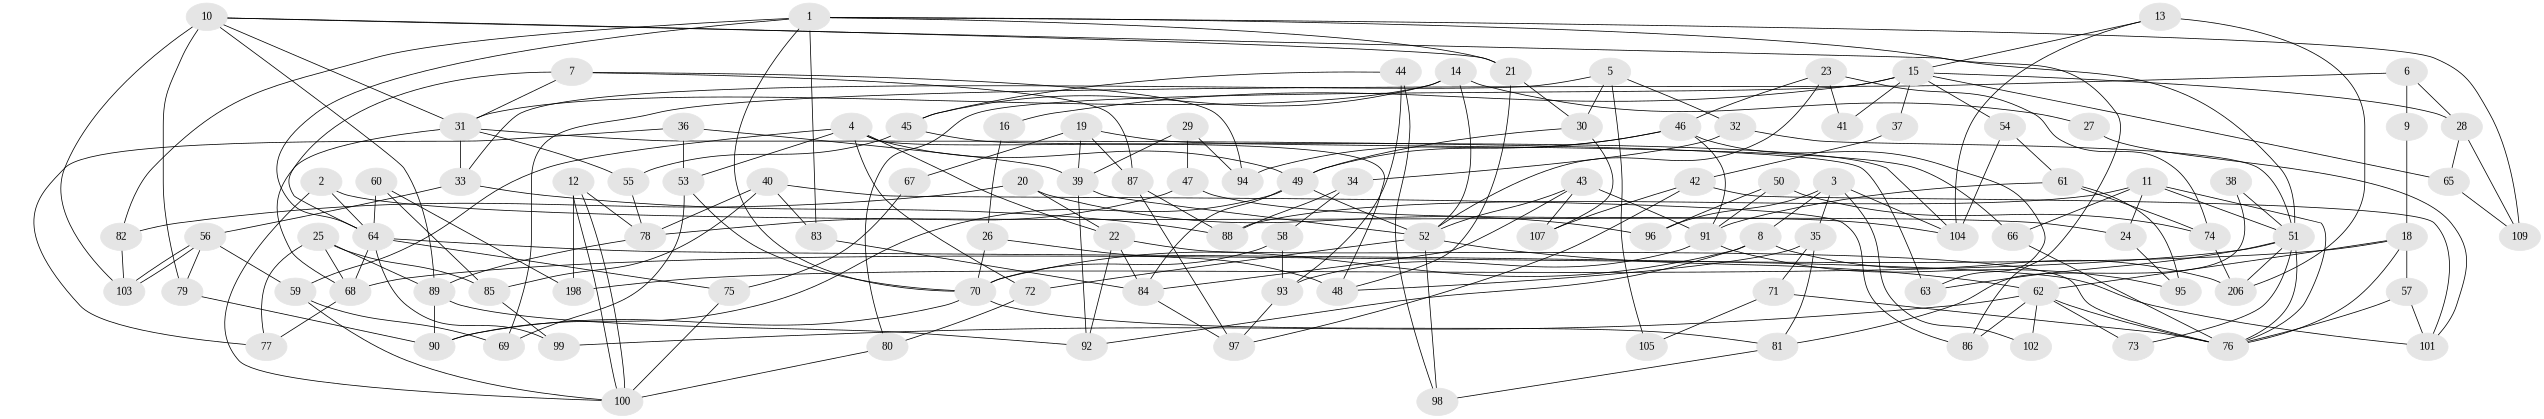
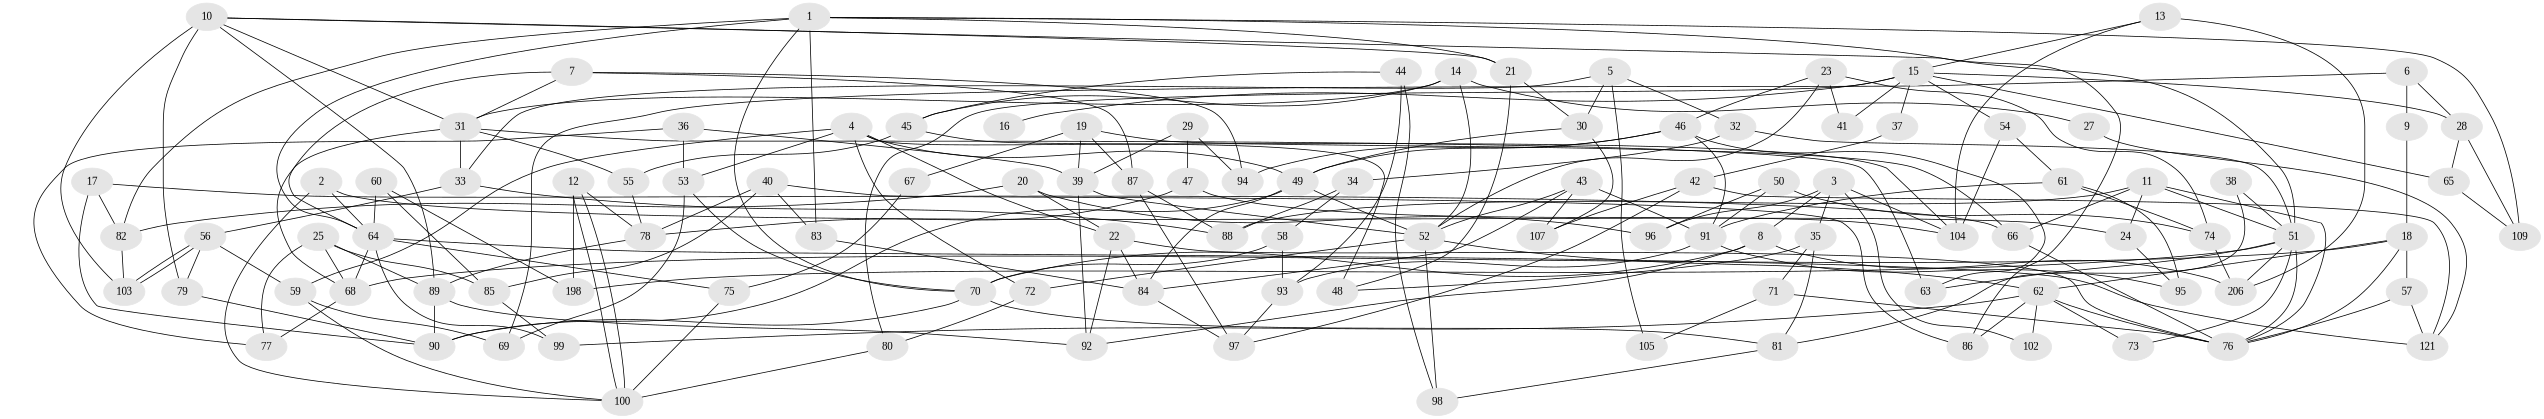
none -> (92, 182)
(987, 237) -> none
(2427, 347) -> (2427, 347)
